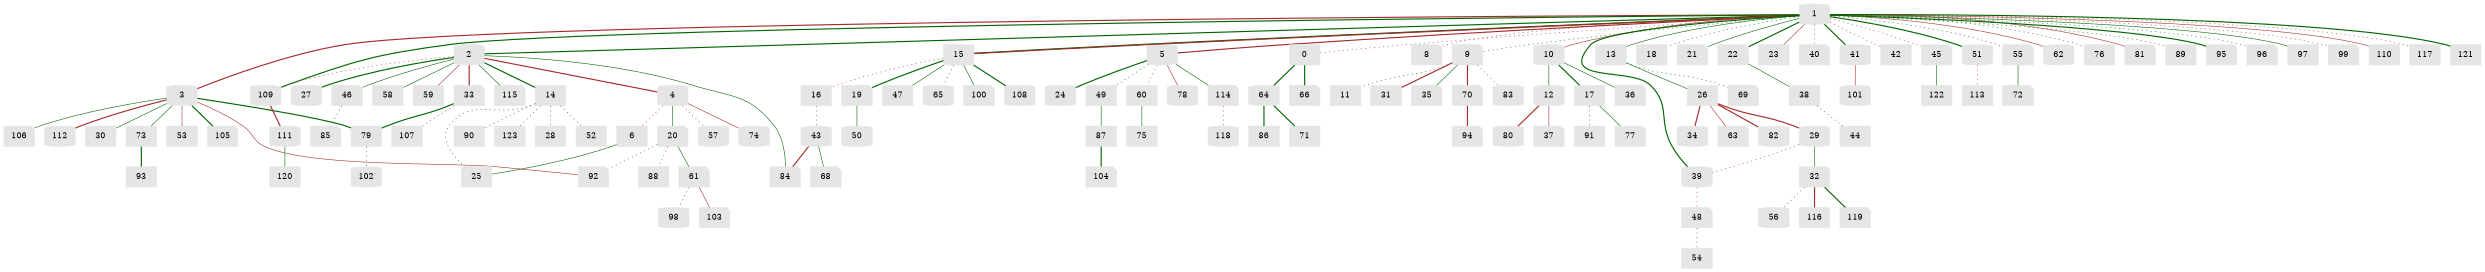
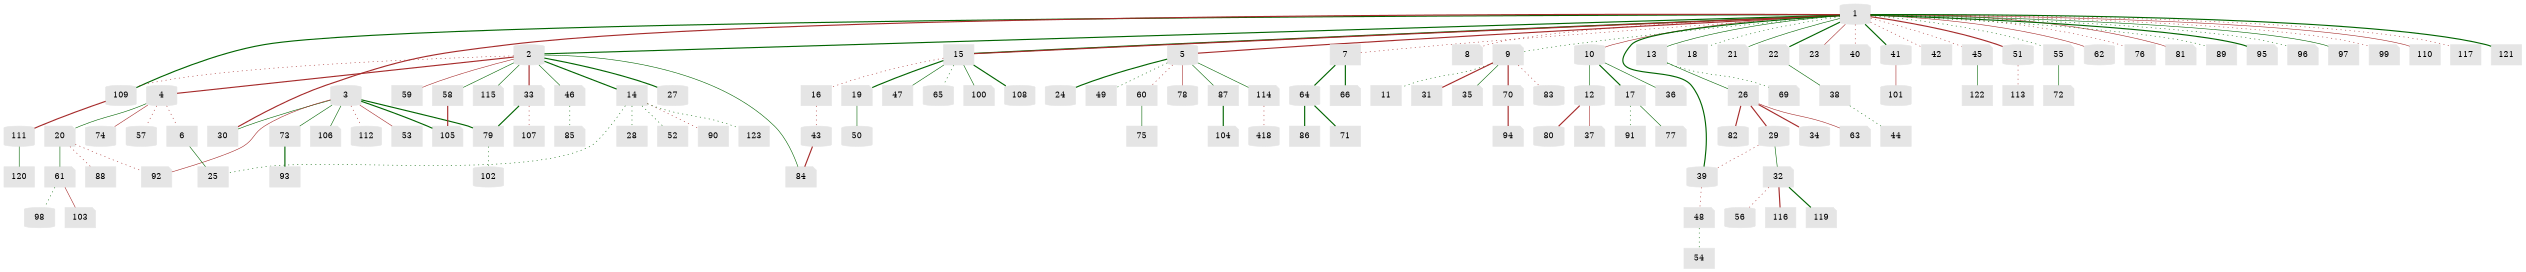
(995, 22) -> (789, 27)
(1897, 29) -> (1937, 29)
(2009, 29) -> (2050, 29)
(1305, 55) -> (1345, 55)
(121, 113) -> (356, 116)
none -> (448, 116)
(1101, 116) -> (1203, 75)
(1223, 136) -> (1264, 136)
(826, 177) -> none
